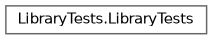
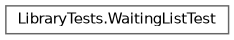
(106, 20) -> (117, 20)
